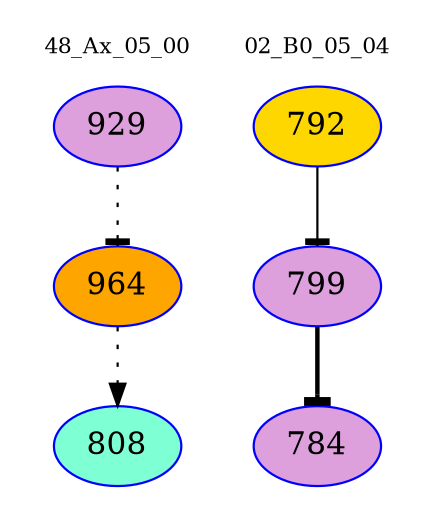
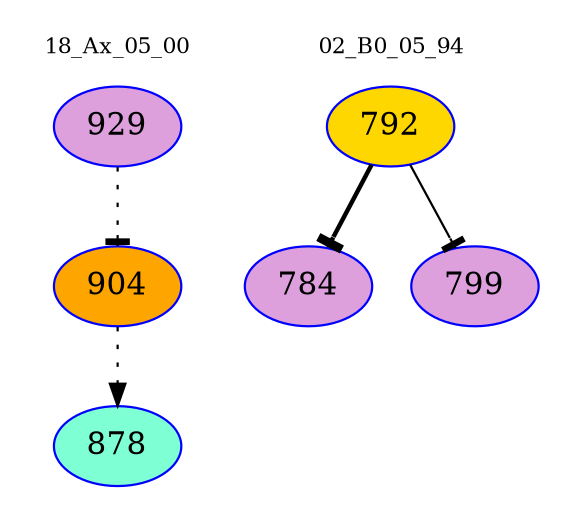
(118, 48) -> (118, 48)
(317, 48) -> (392, 48)
(118, 286) -> (118, 286)
(317, 361) -> (353, 201)
(118, 446) -> (118, 446)
